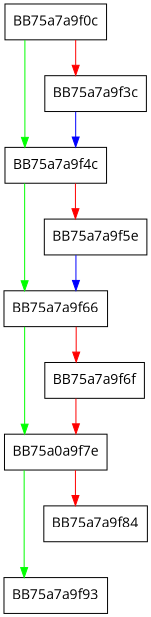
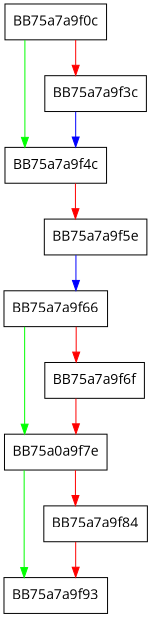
(25, 232) -> none
none -> (76, 555)
